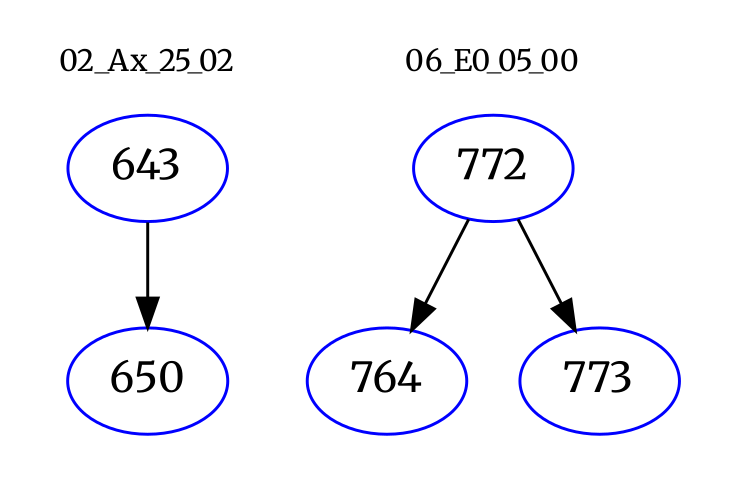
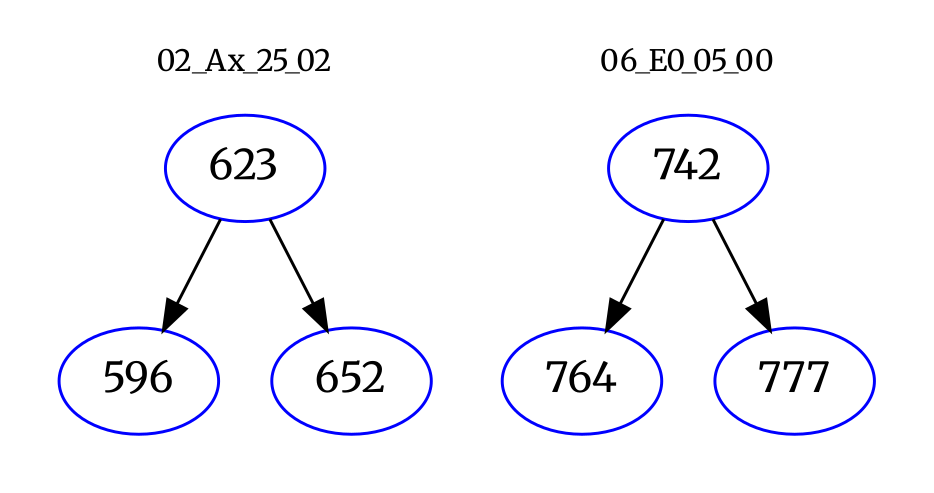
(148, 168) -> (245, 168)
(493, 168) -> (688, 168)
none -> (139, 381)
(148, 381) -> (352, 381)
(600, 381) -> (795, 381)
